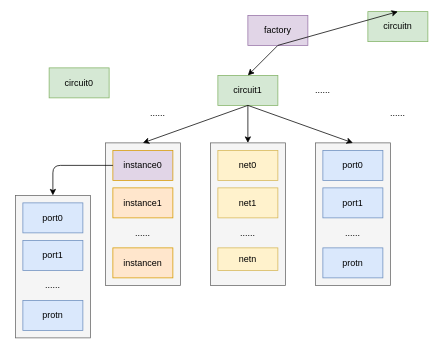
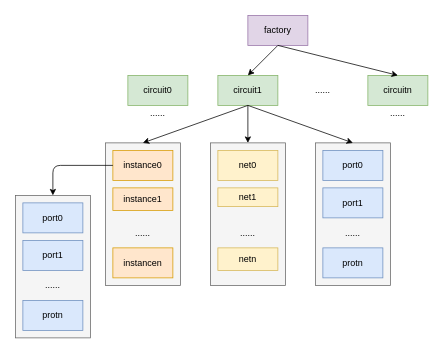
(398, 27) -> (398, 90)
(79, 83) -> (158, 90)
(143, 165) -> (143, 165)
(143, 203) -> (143, 199)
(248, 203) -> (248, 197)
